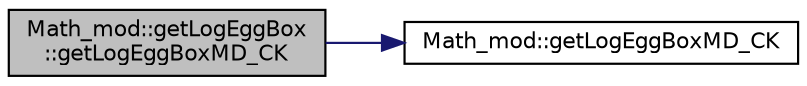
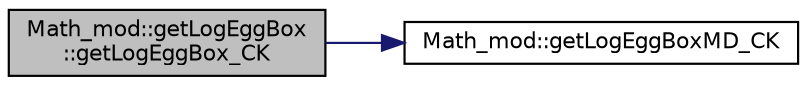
(167, 43) -> (167, 43)
